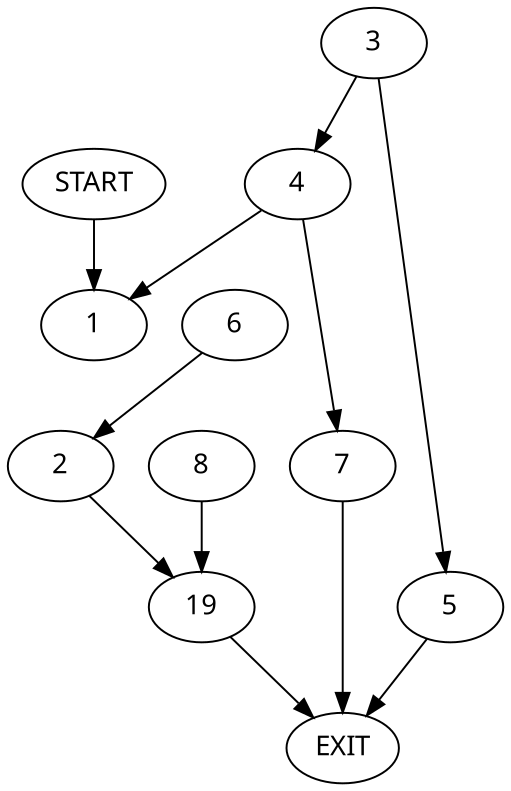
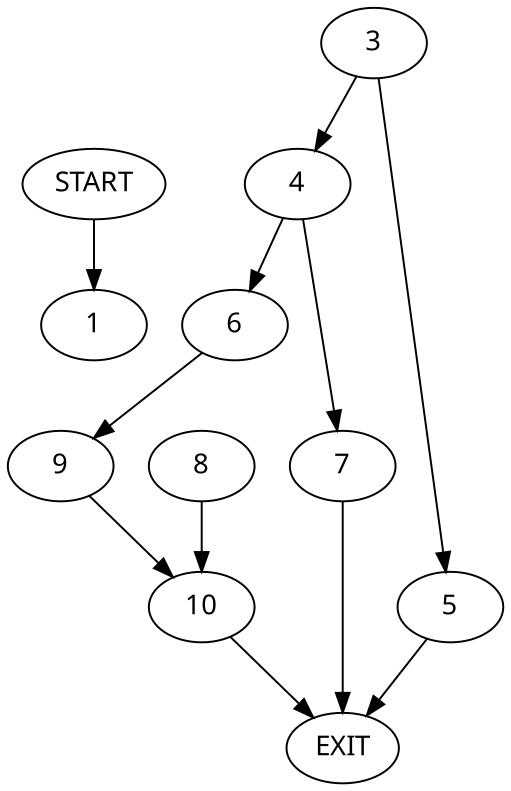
(204, 249) -> (270, 246)
(61, 466) -> (61, 466)
(202, 607) -> (202, 607)
